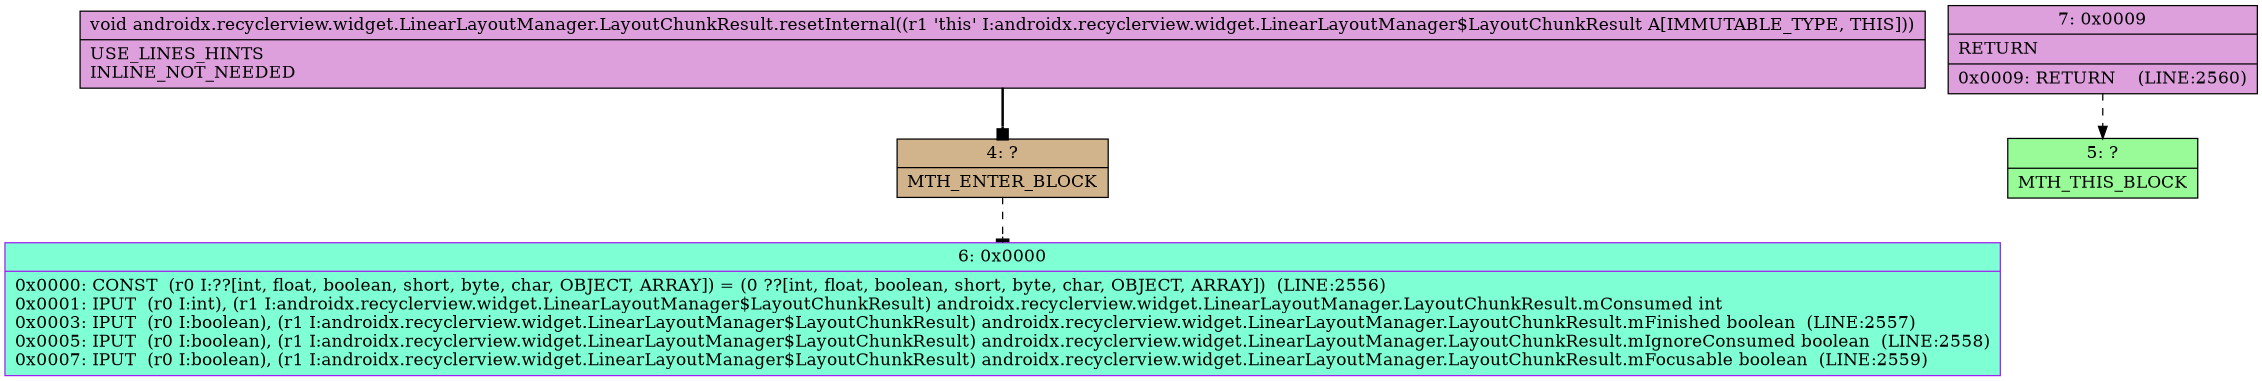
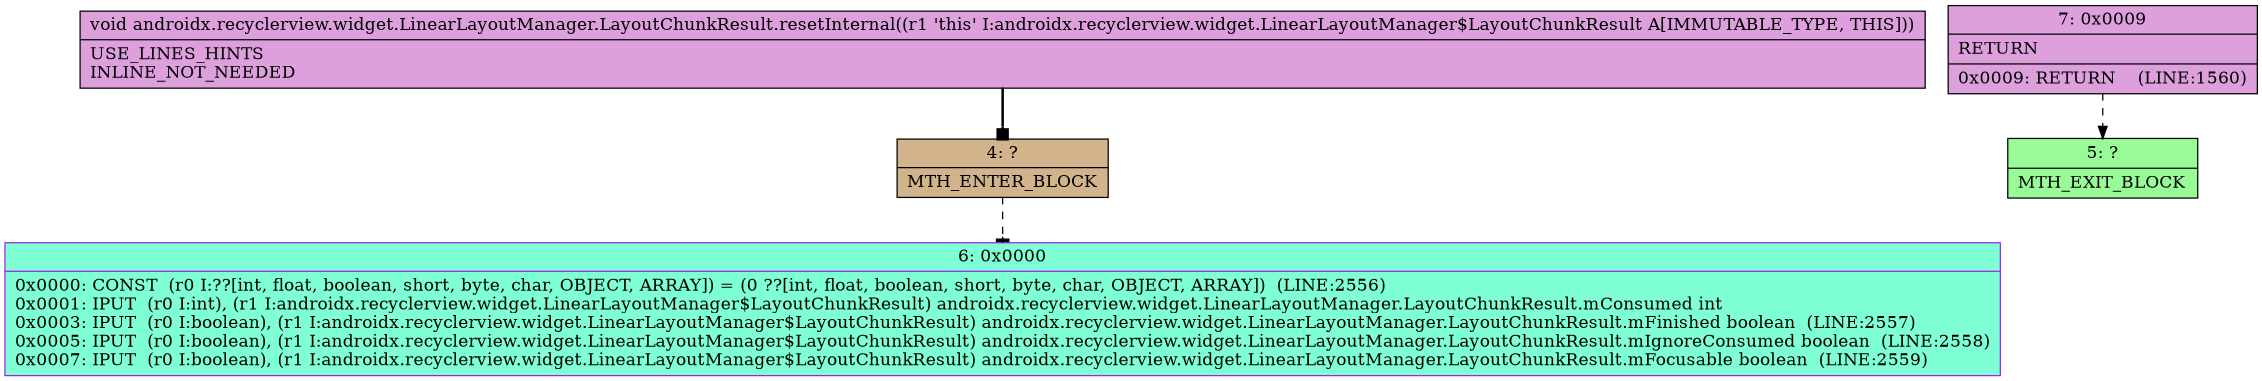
(2103, 78) -> (2103, 78)
(2103, 183) -> (2102, 183)
